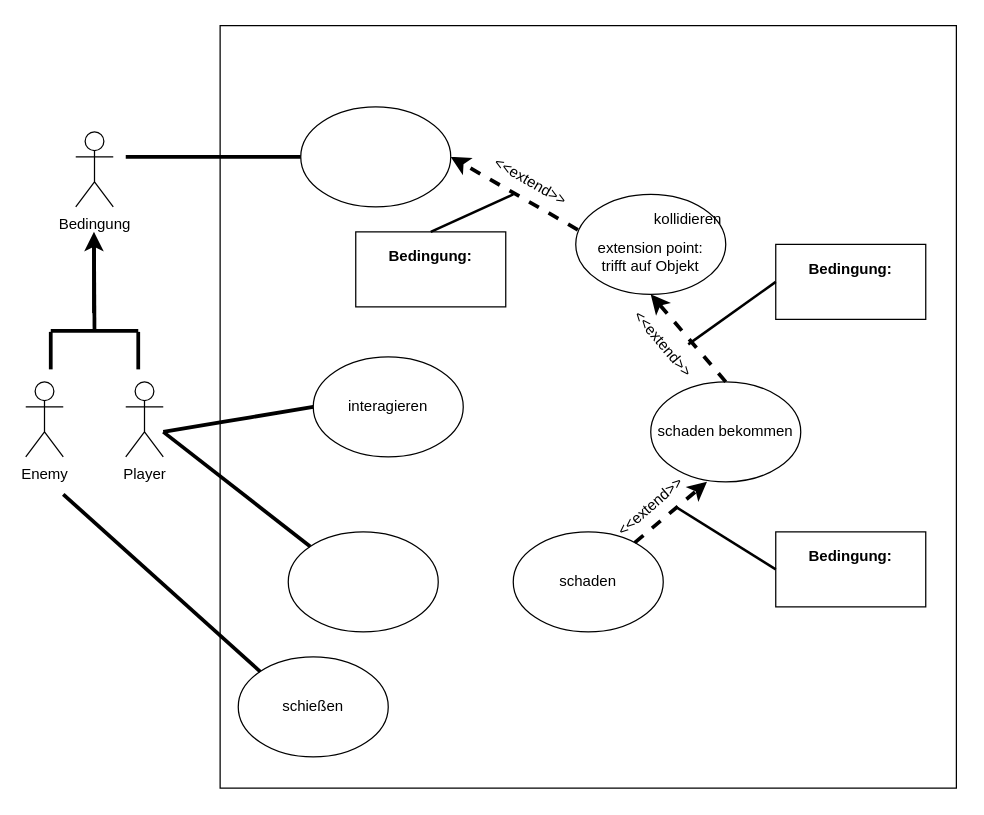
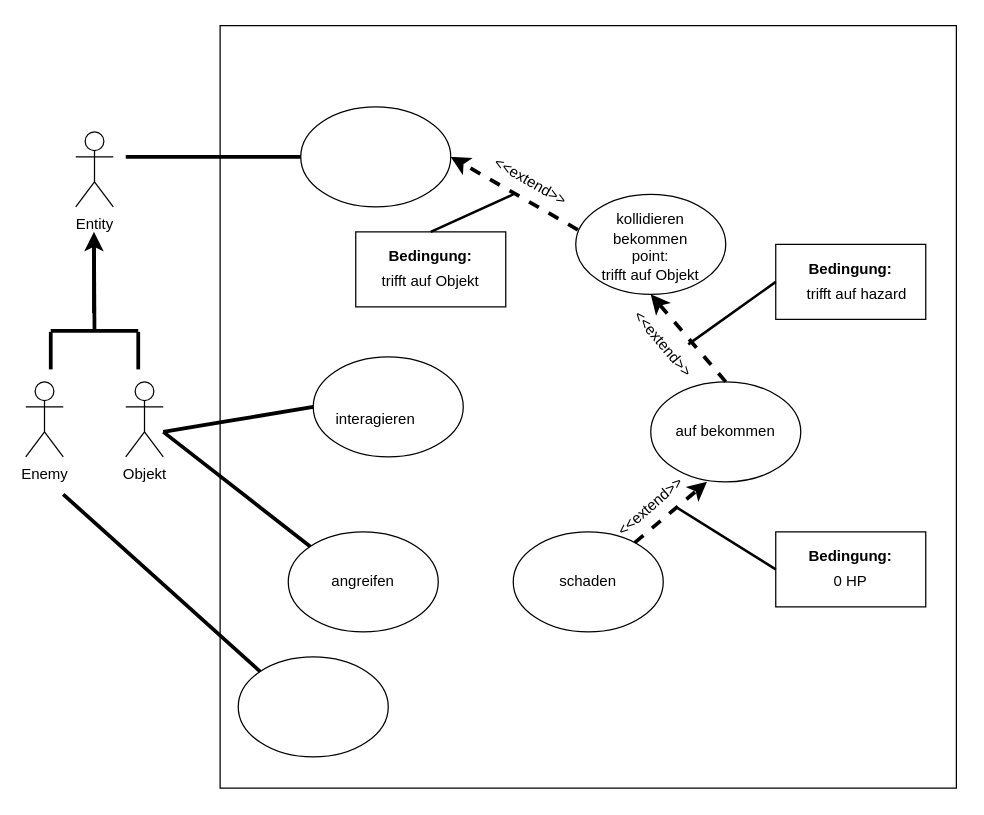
(688, 219) -> (651, 219)
(95, 225) -> (95, 225)
(651, 257) -> (651, 257)
none -> (431, 282)
none -> (857, 294)
(388, 407) -> (376, 419)
(726, 432) -> (726, 432)
(145, 475) -> (145, 475)
none -> (363, 582)
none -> (851, 582)
(313, 707) -> none
